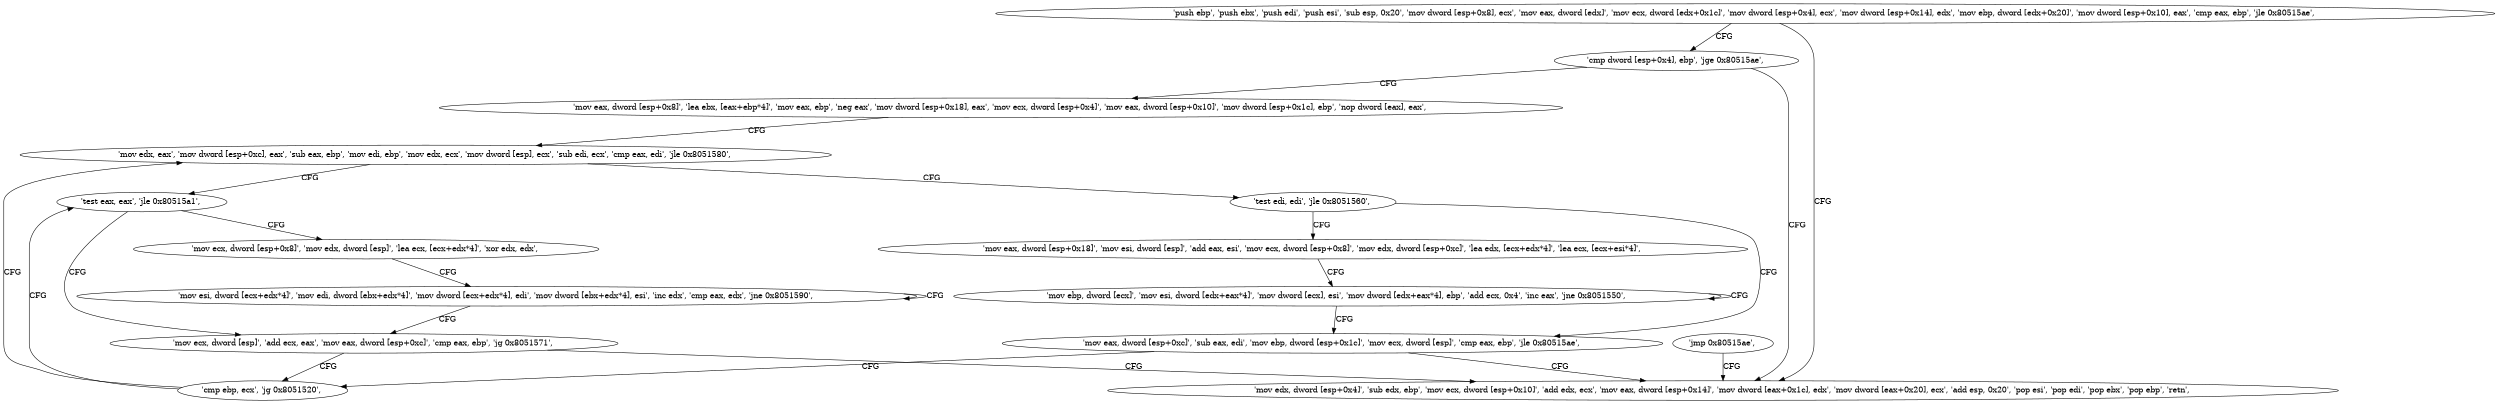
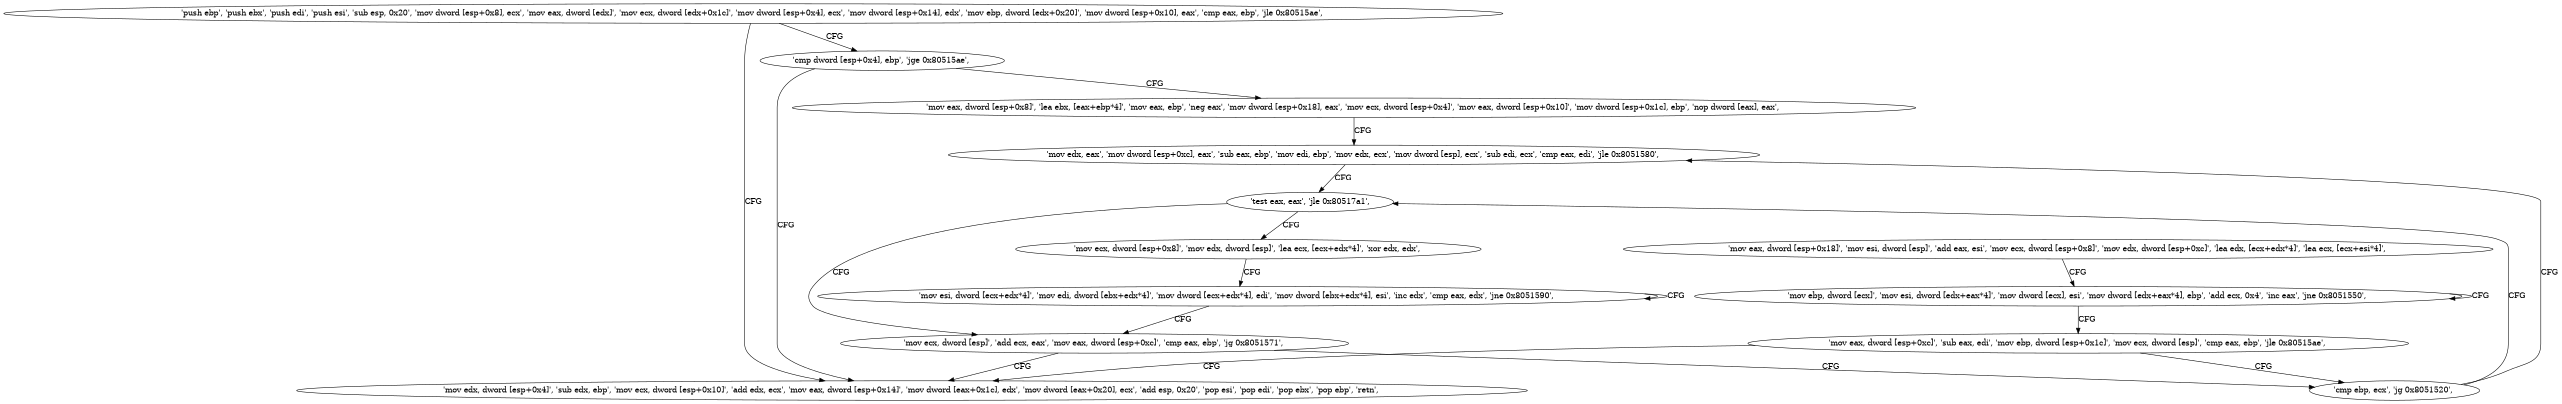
(142, 202) -> (1310, 202)
(1313, 202) -> none
(1723, 343) -> none
